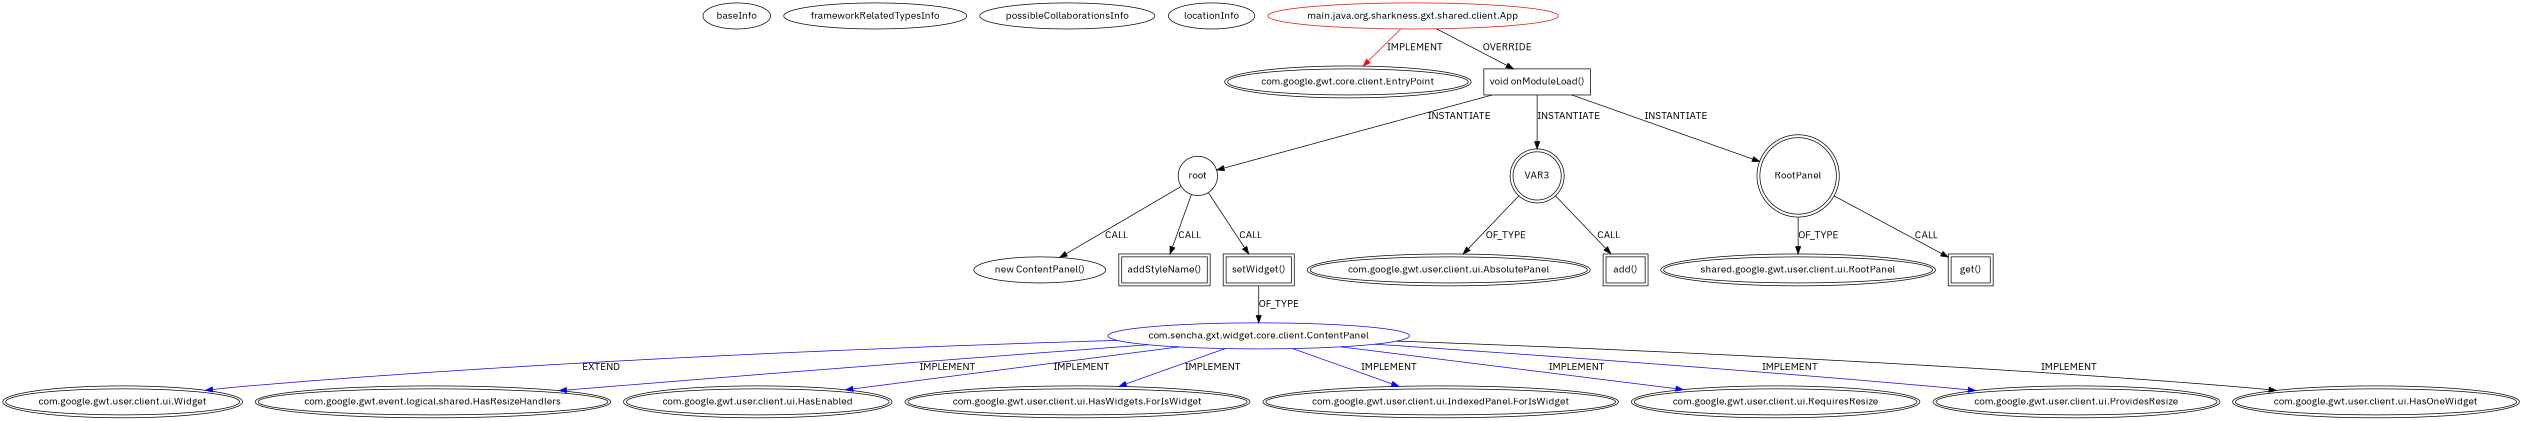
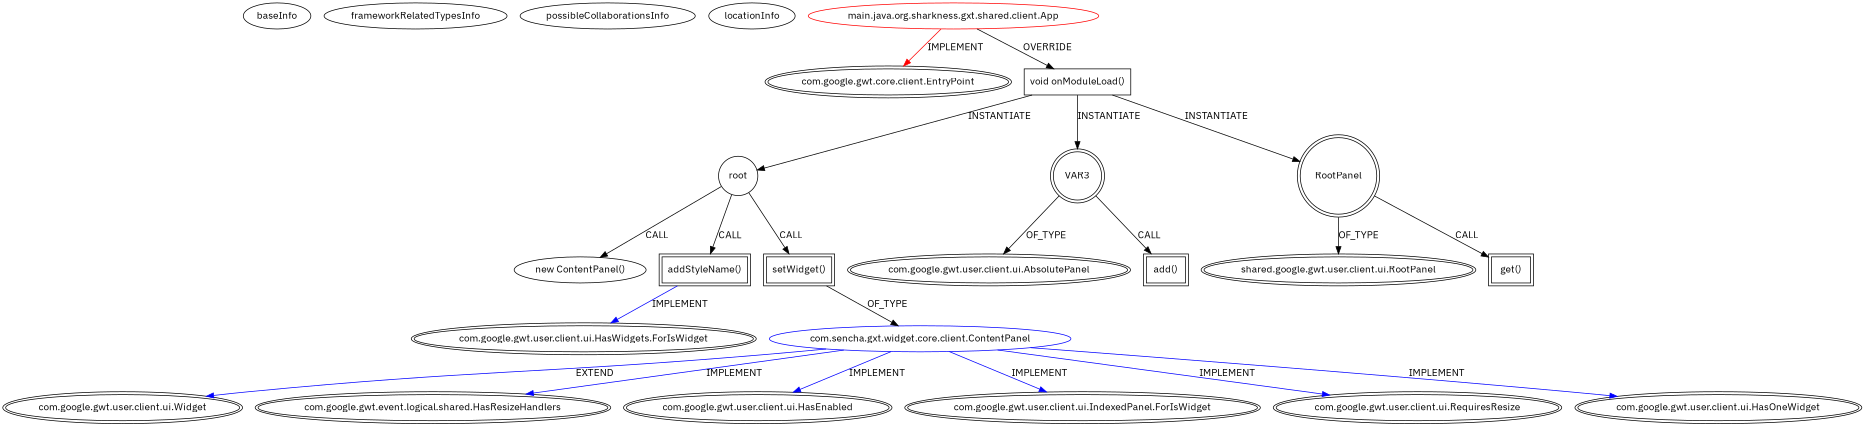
(1833, 360) -> (1320, 370)
(1175, 366) -> (647, 303)
(2077, 402) -> none
